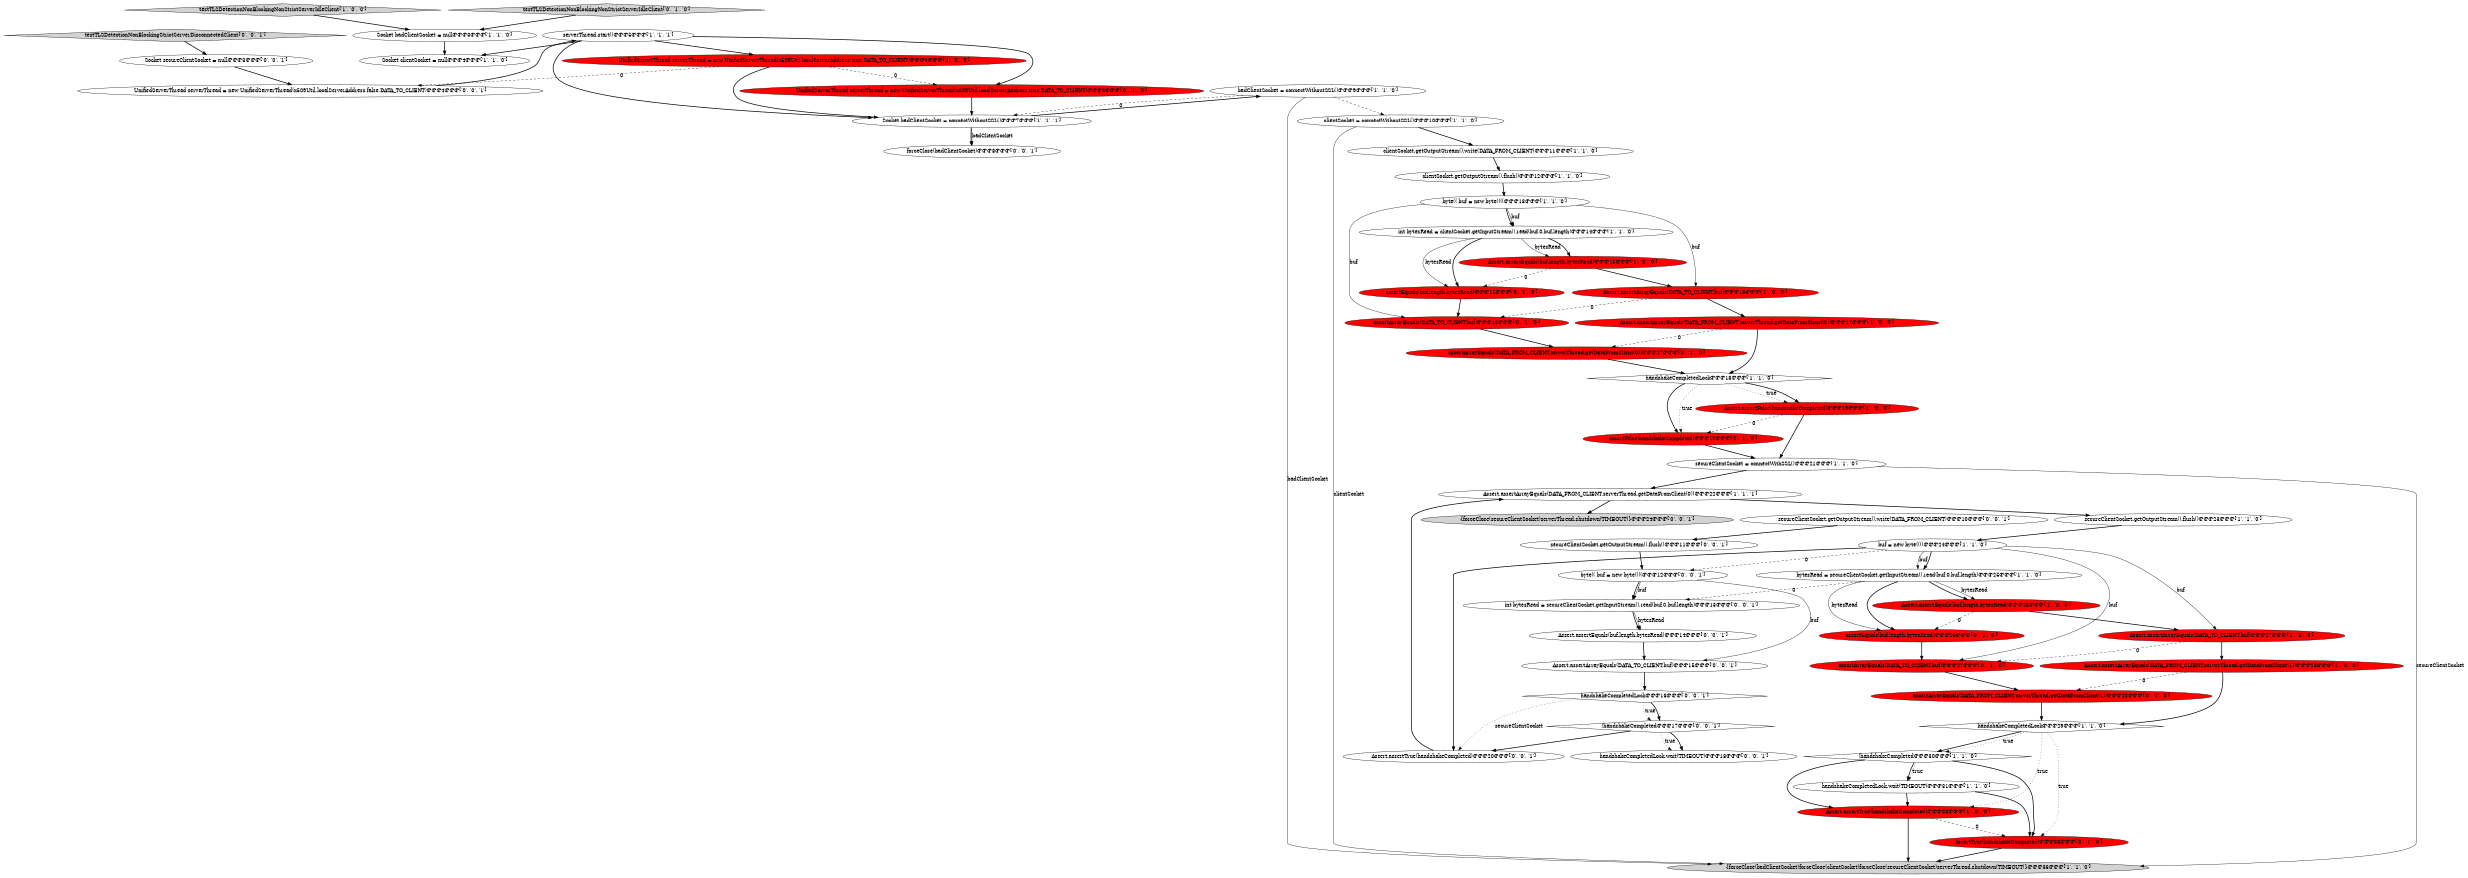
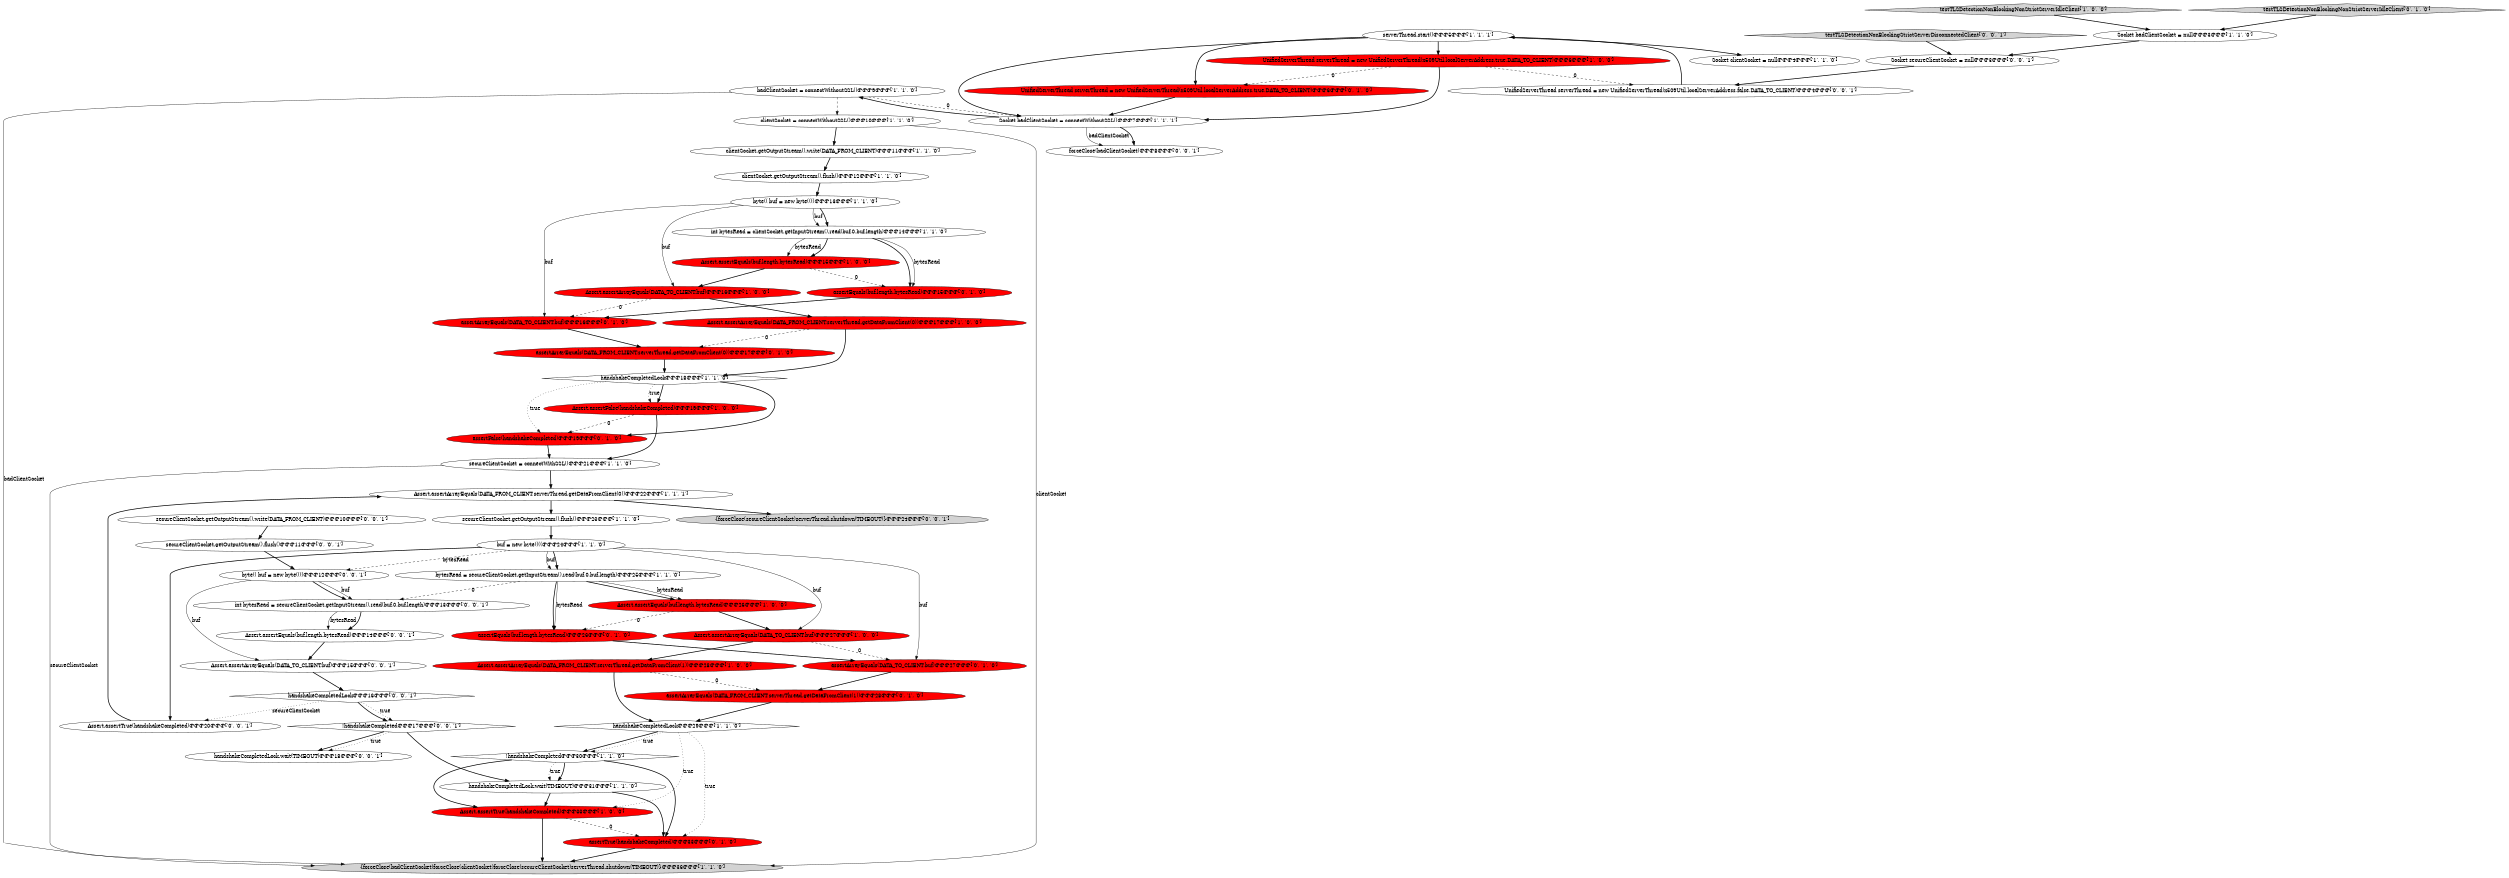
(445, 46) -> (2076, 48)
(1806, 560) -> (456, 560)
(1563, 741) -> (452, 765)
